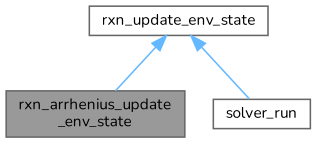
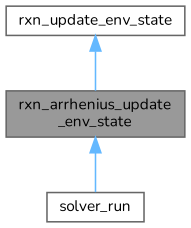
(226, 73) -> (95, 172)
